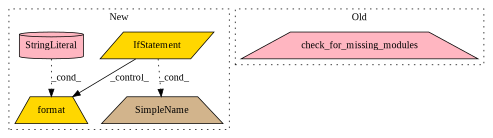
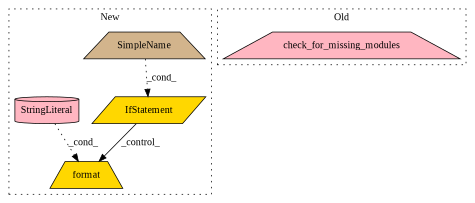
(159, 74) -> (146, 74)
